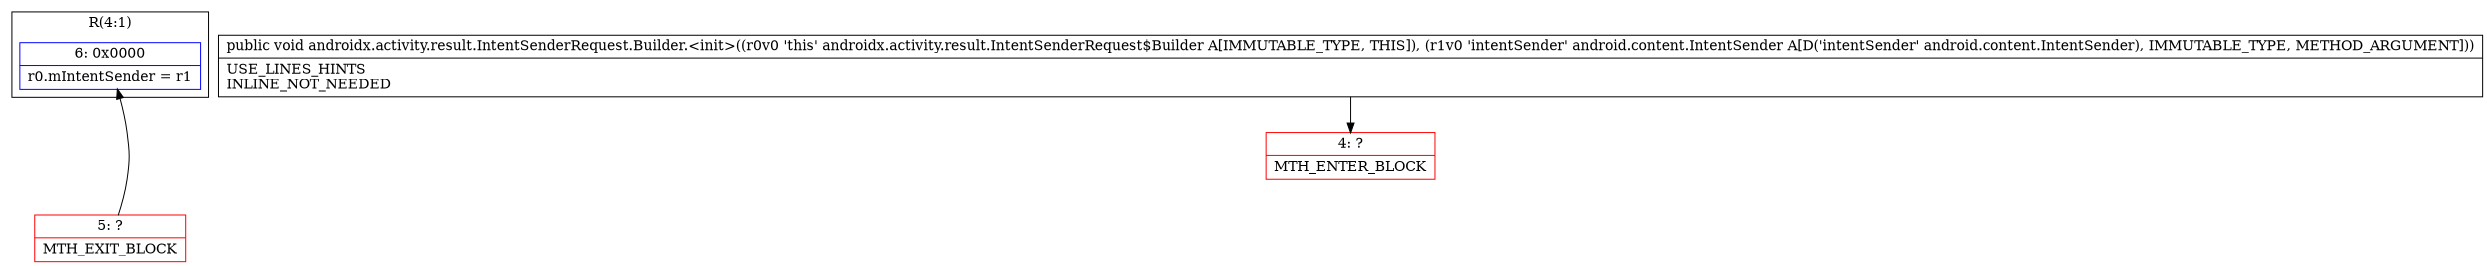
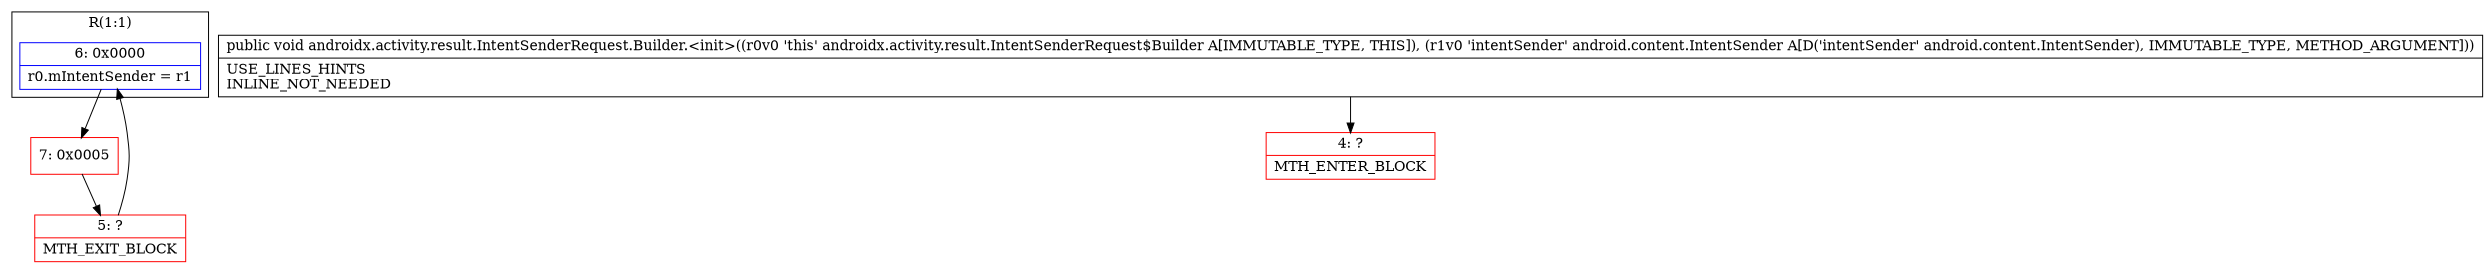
(110, 23) -> (110, 23)
none -> (74, 156)
